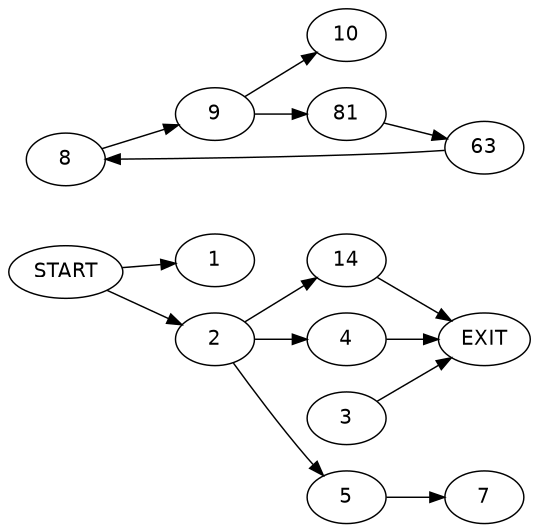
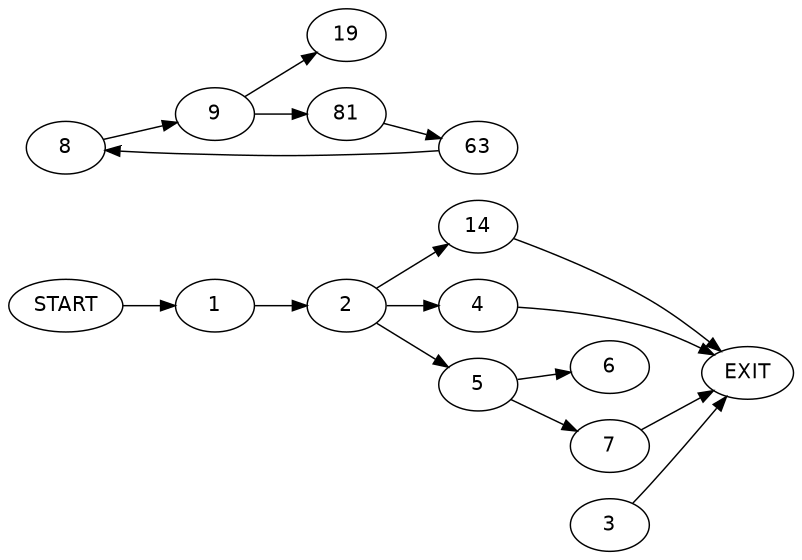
(347, 35) -> (347, 35)
(138, 304) -> (274, 306)
none -> (610, 367)
none -> (671, 414)
